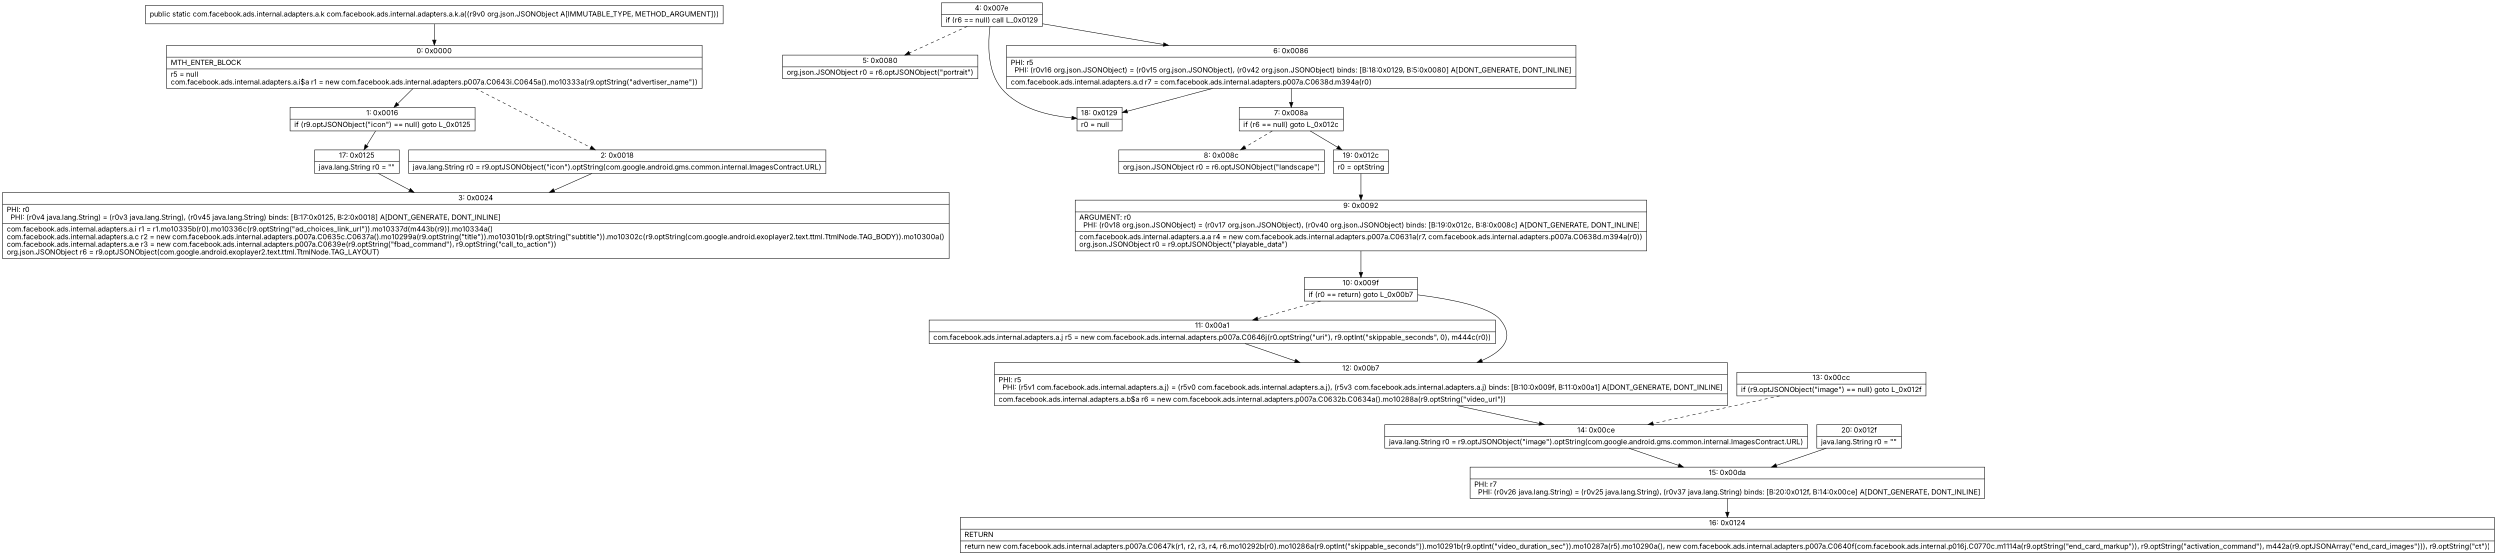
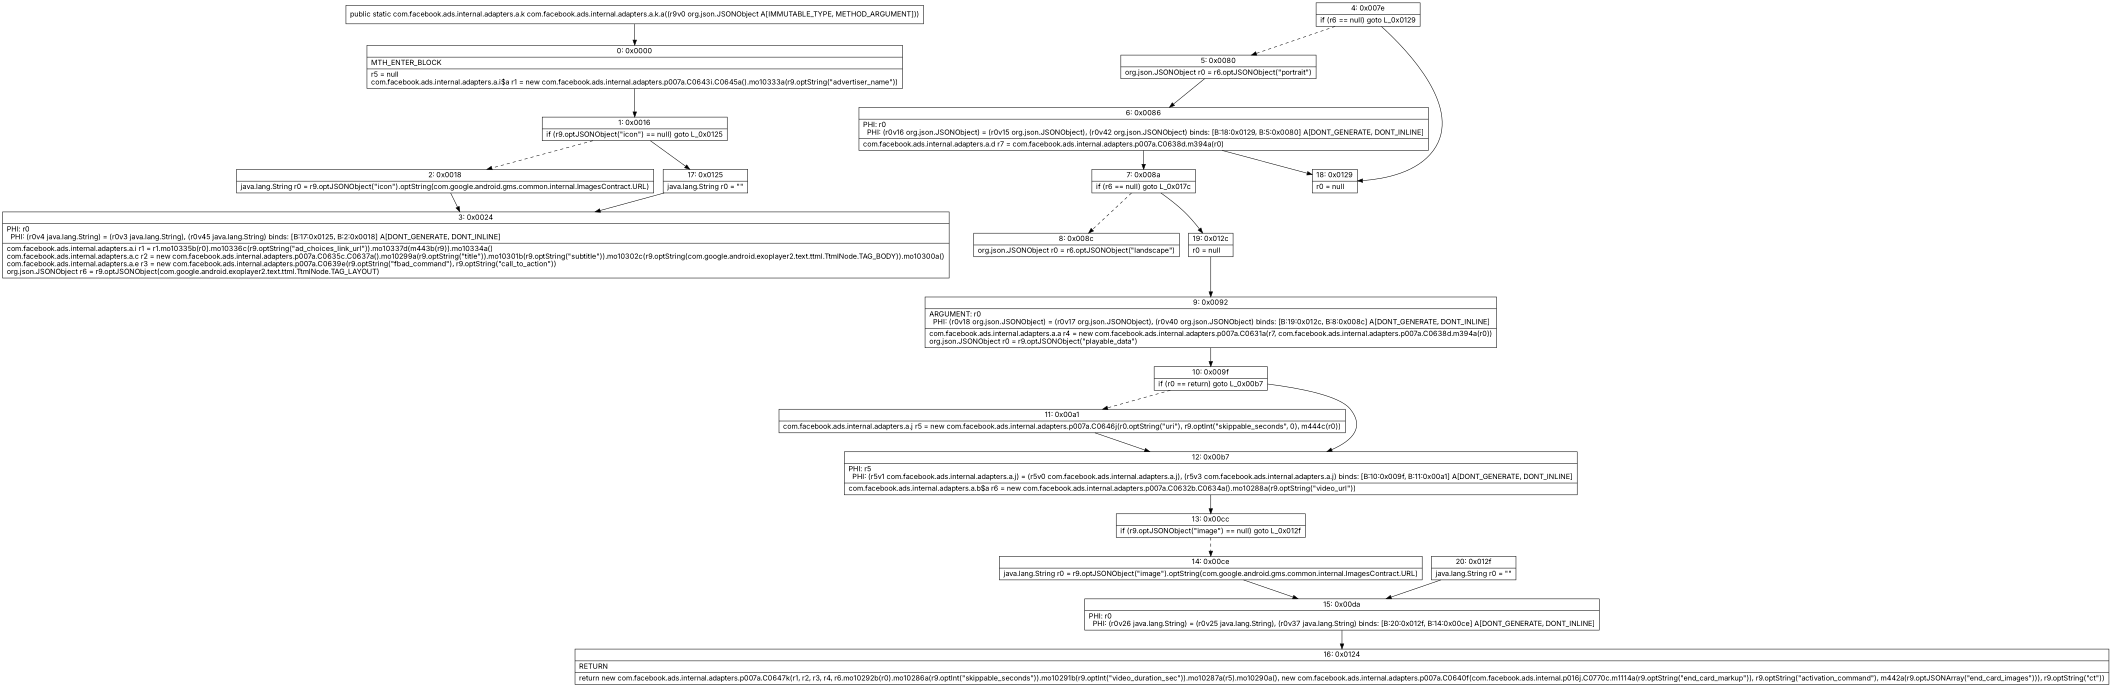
(992, 20) -> (1368, 20)
(1103, 34) -> (1189, 91)
(1023, 63) -> (876, 125)
(533, 118) -> (542, 154)
(1291, 125) -> (1144, 187)
(1361, 167) -> (1207, 251)
(1498, 415) -> (1211, 502)
(1487, 485) -> (1101, 616)
